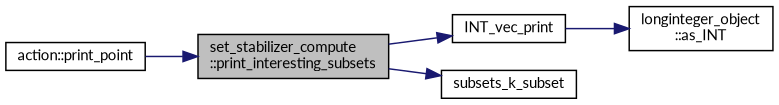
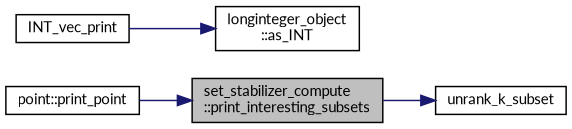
(413, 41) -> none
(76, 56) -> (73, 100)
(509, 84) -> (501, 100)
